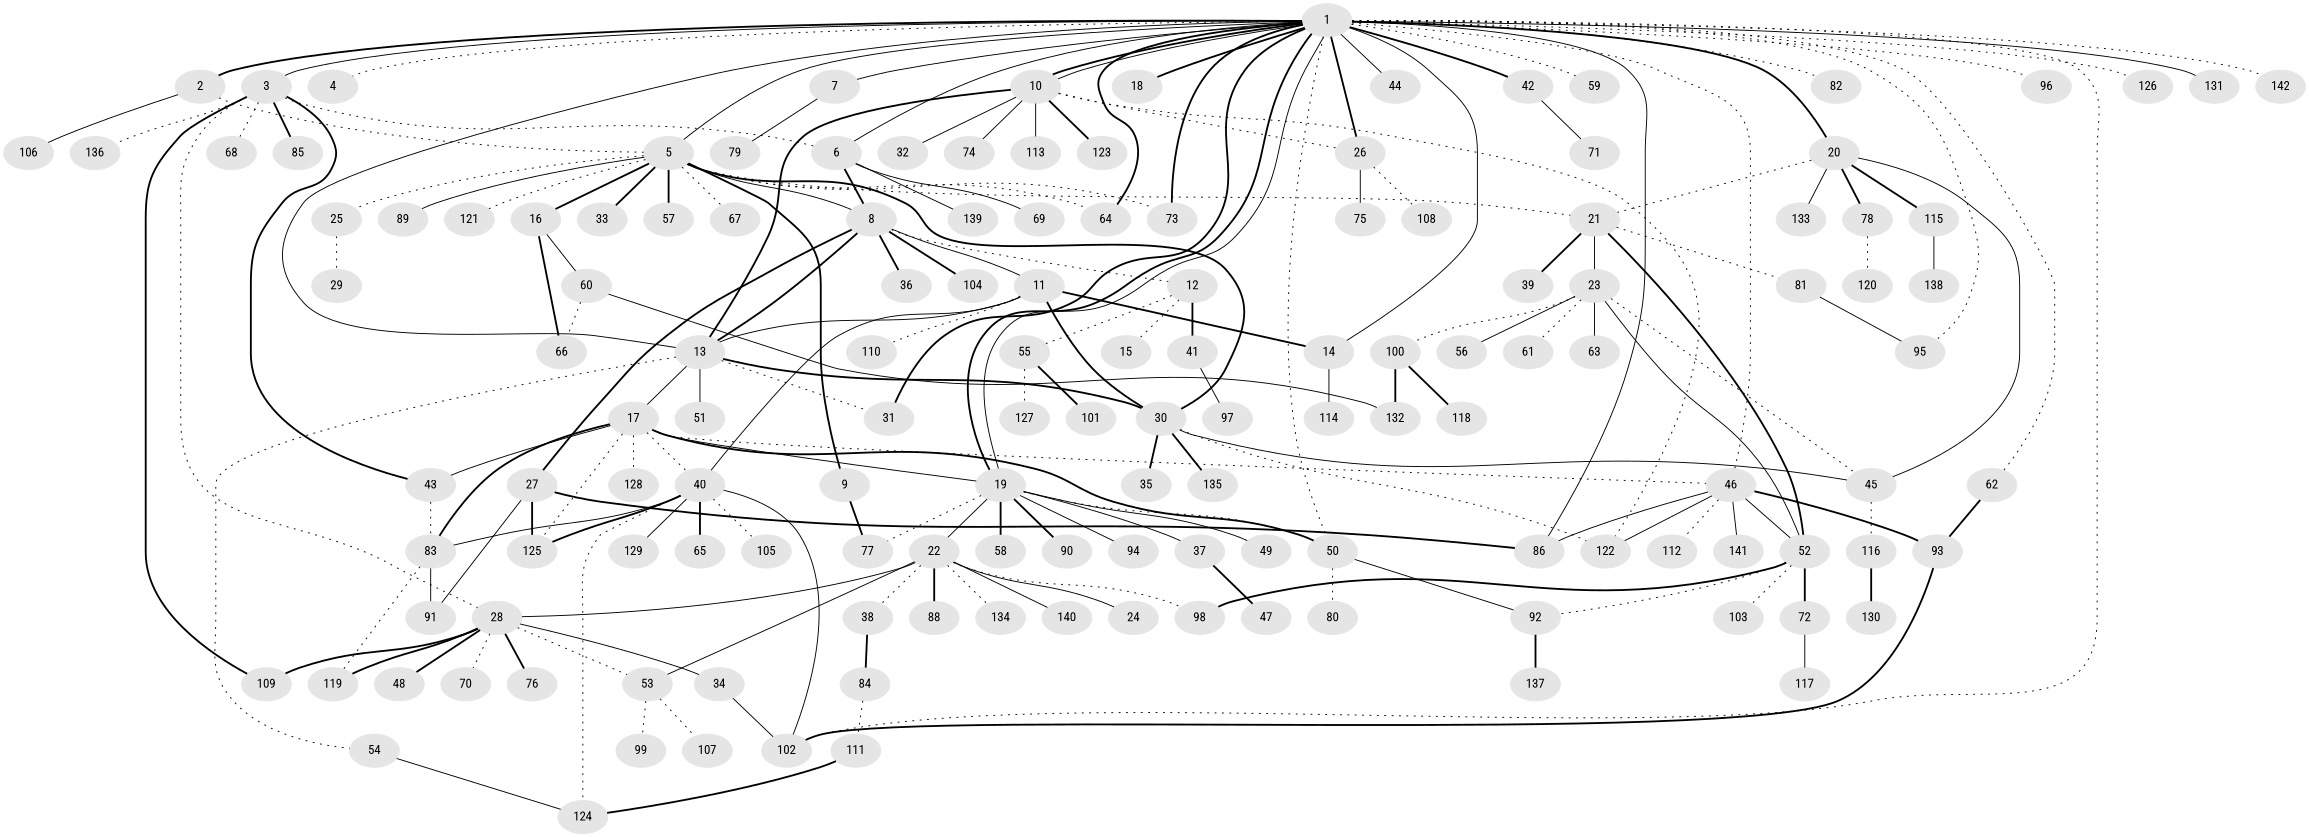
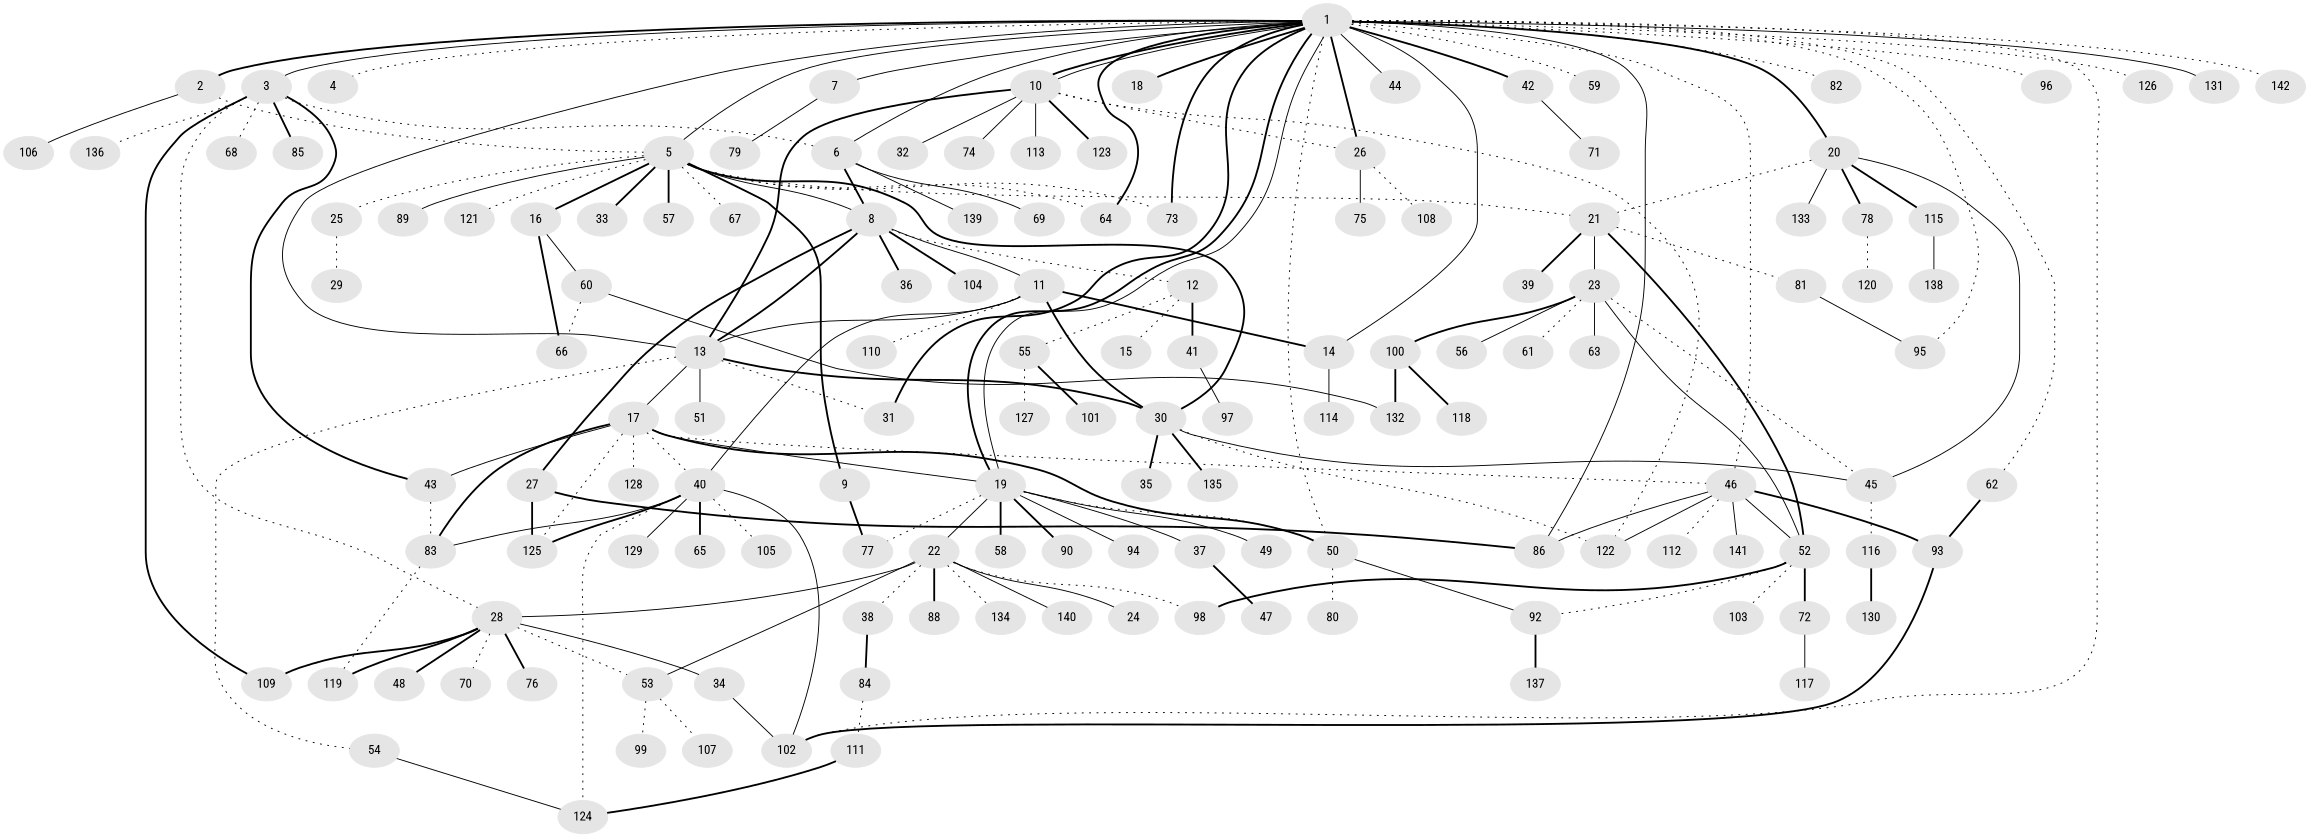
(1495, 319) -> (1495, 319)
(431, 618) -> none
